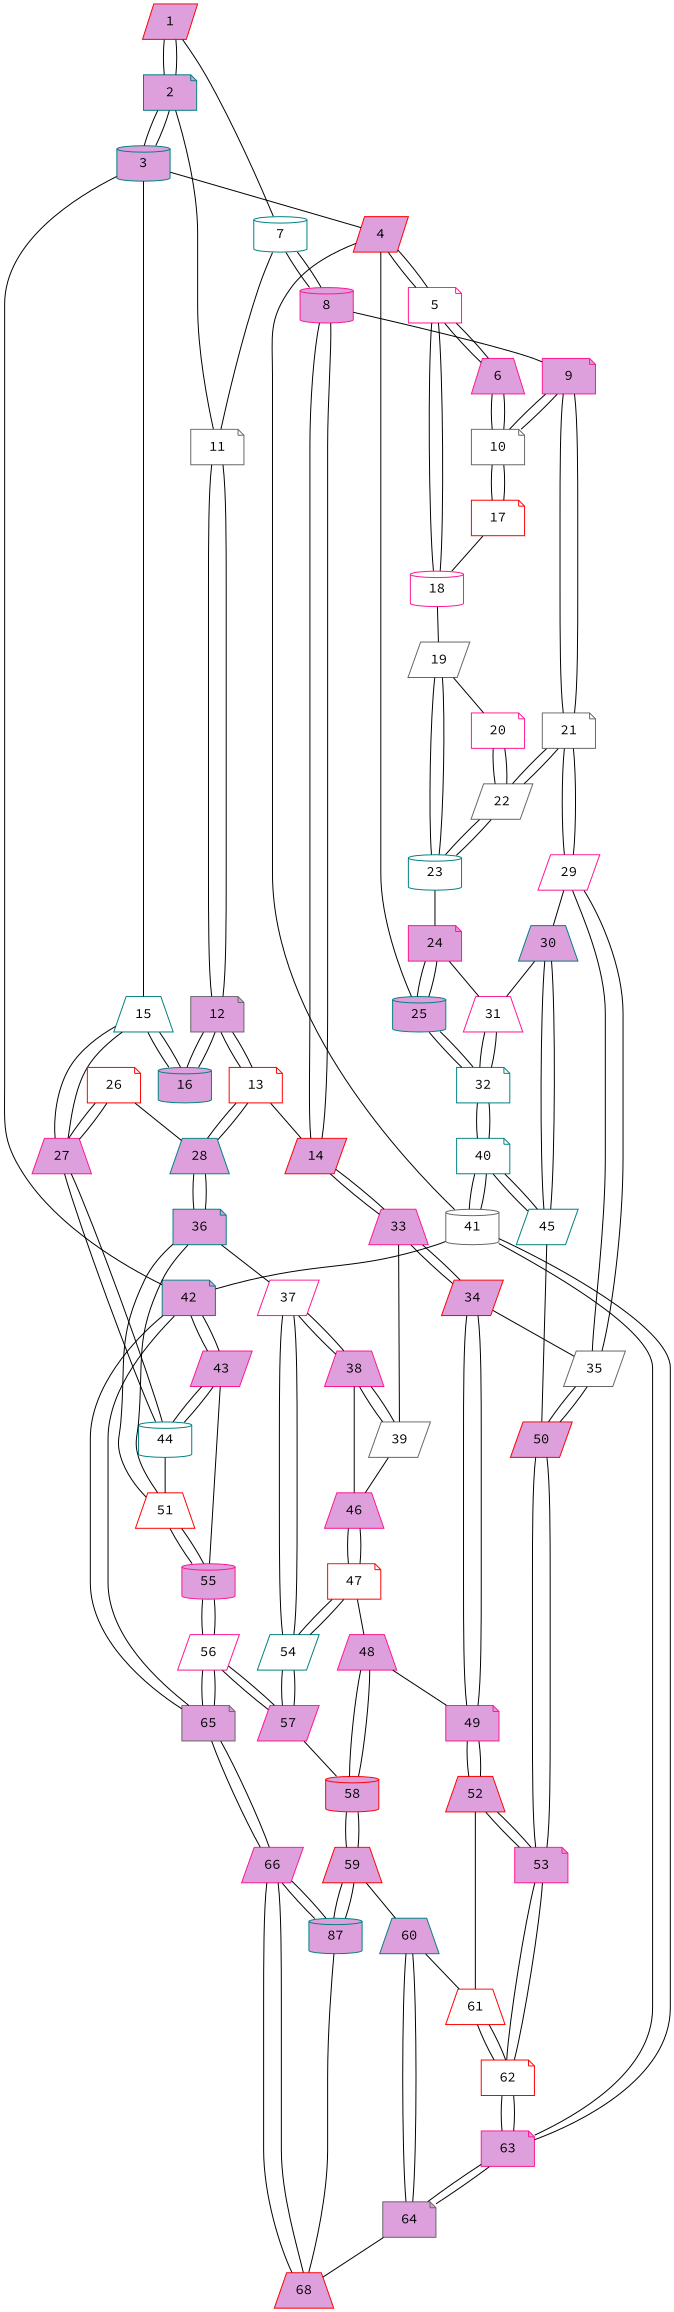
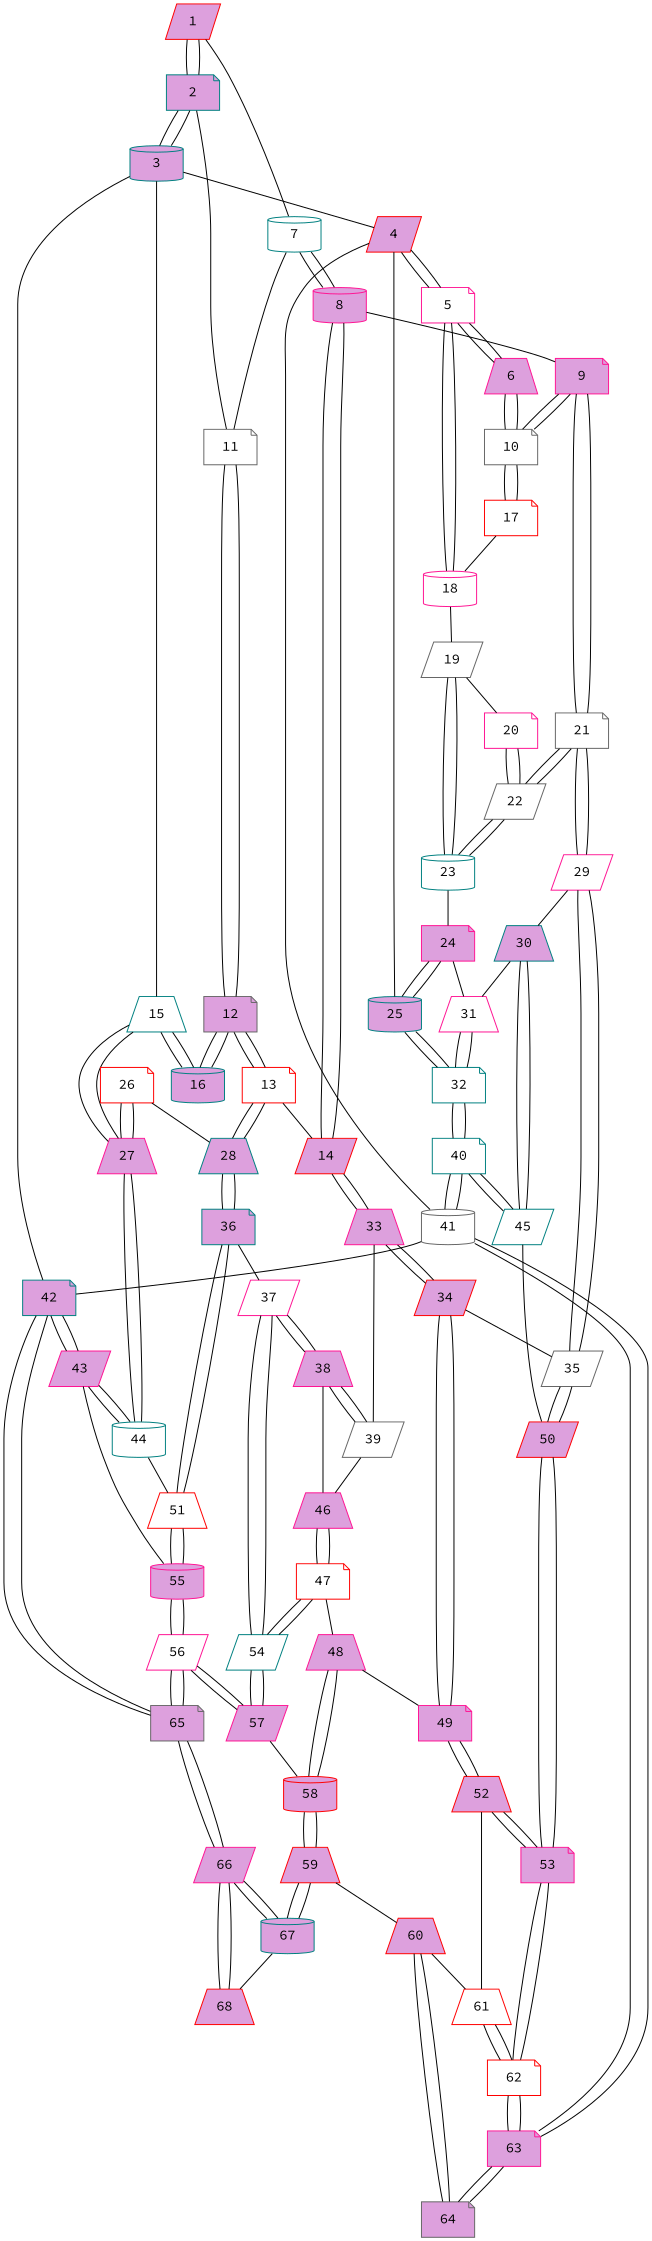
(336, 1936) -> (288, 1936)
(409, 1936) -> (416, 1936)
(353, 2257) -> none
